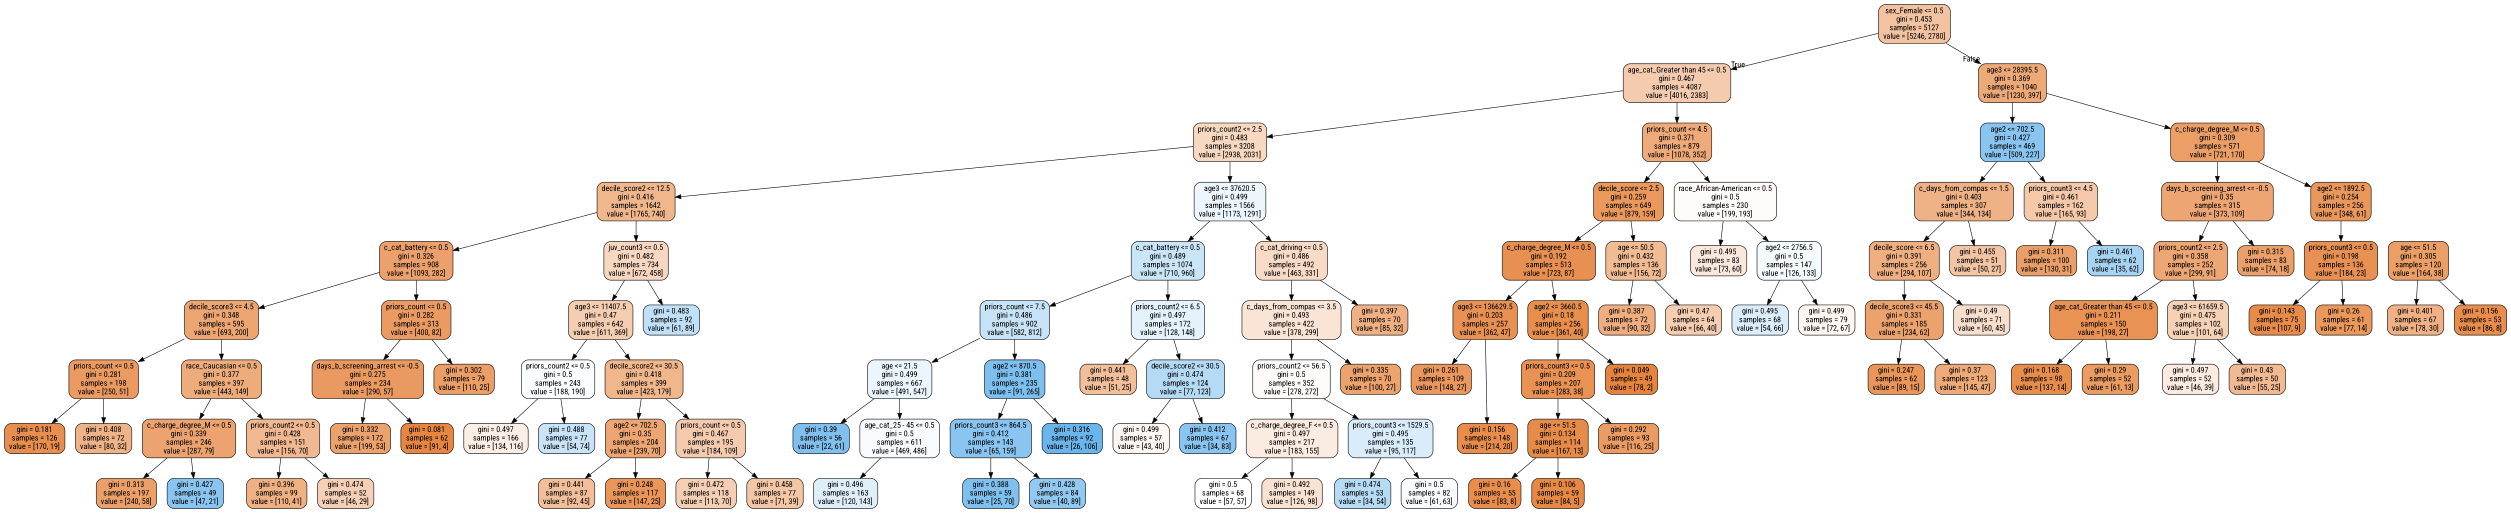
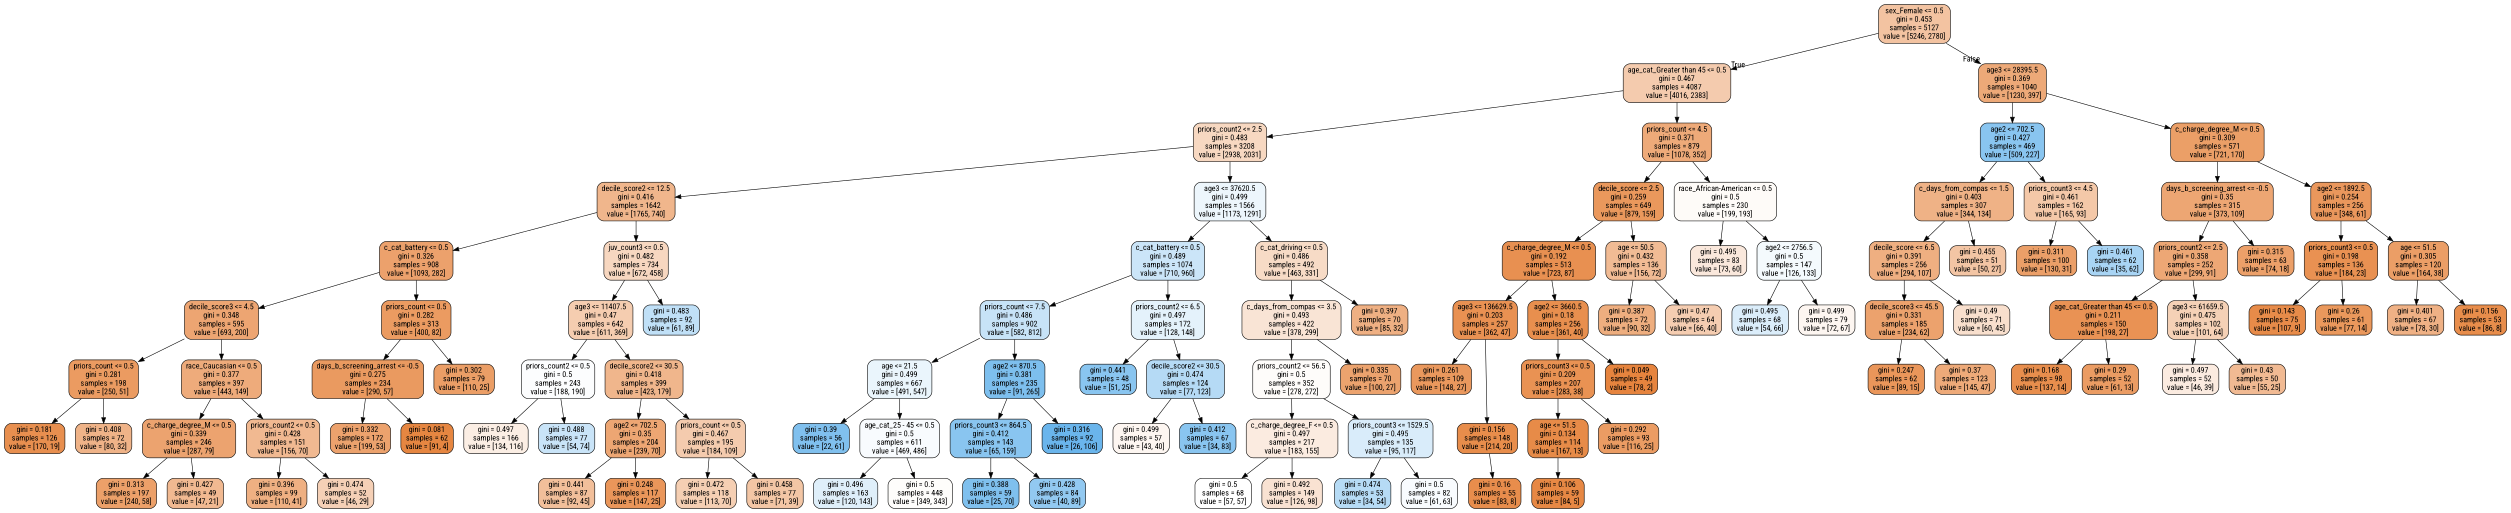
none -> (2377, 229)
(2266, 261) -> (2266, 261)
(1108, 379) -> (1108, 379)
(1526, 466) -> (1491, 463)
(195, 493) -> (195, 493)
none -> (920, 493)
